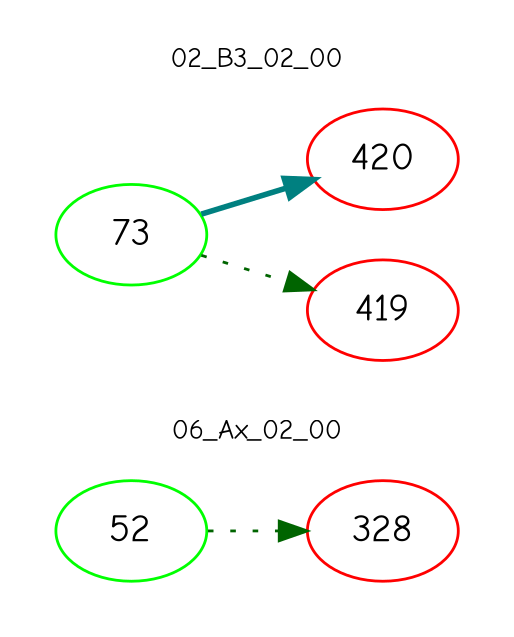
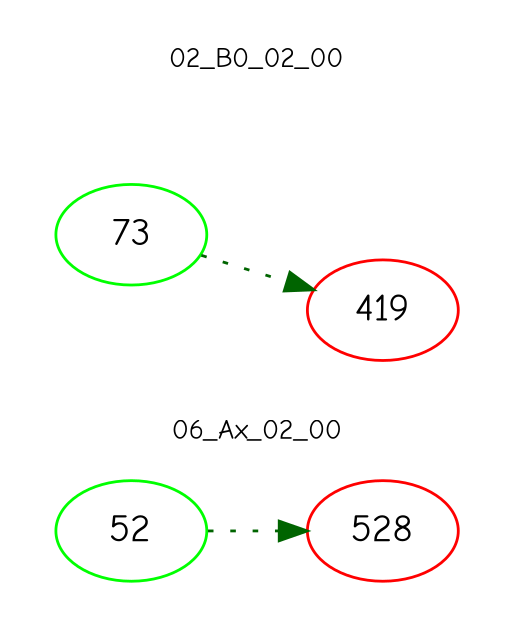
(257, 60) -> (257, 60)
(383, 159) -> none
(383, 531) -> (383, 531)
